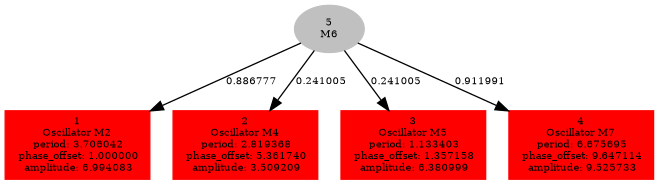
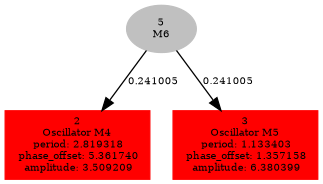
(245, 144) -> (78, 144)
(78, 145) -> none
(581, 145) -> none
(413, 168) -> (245, 168)
